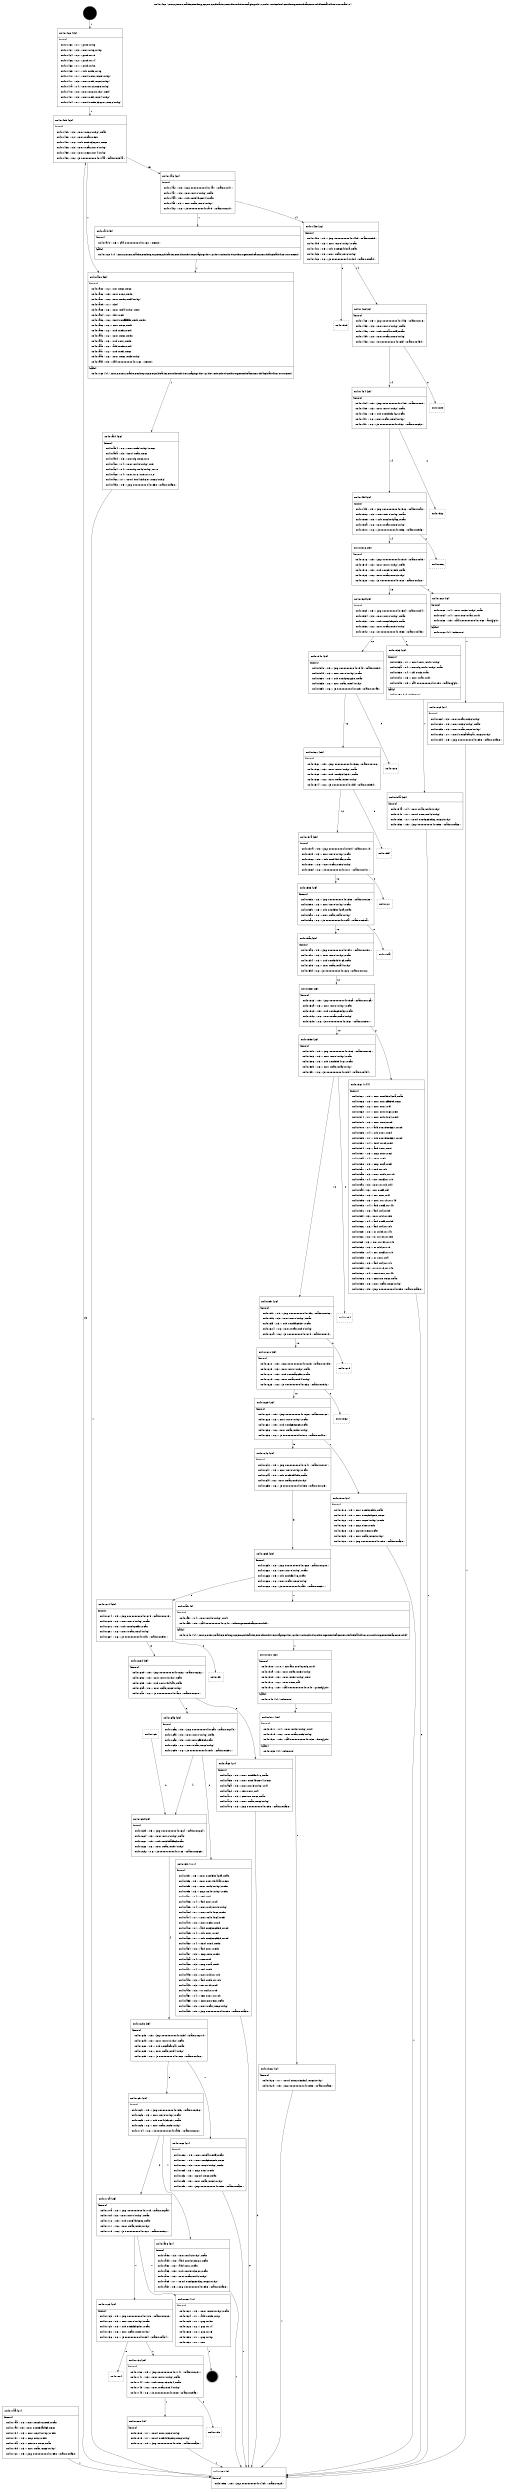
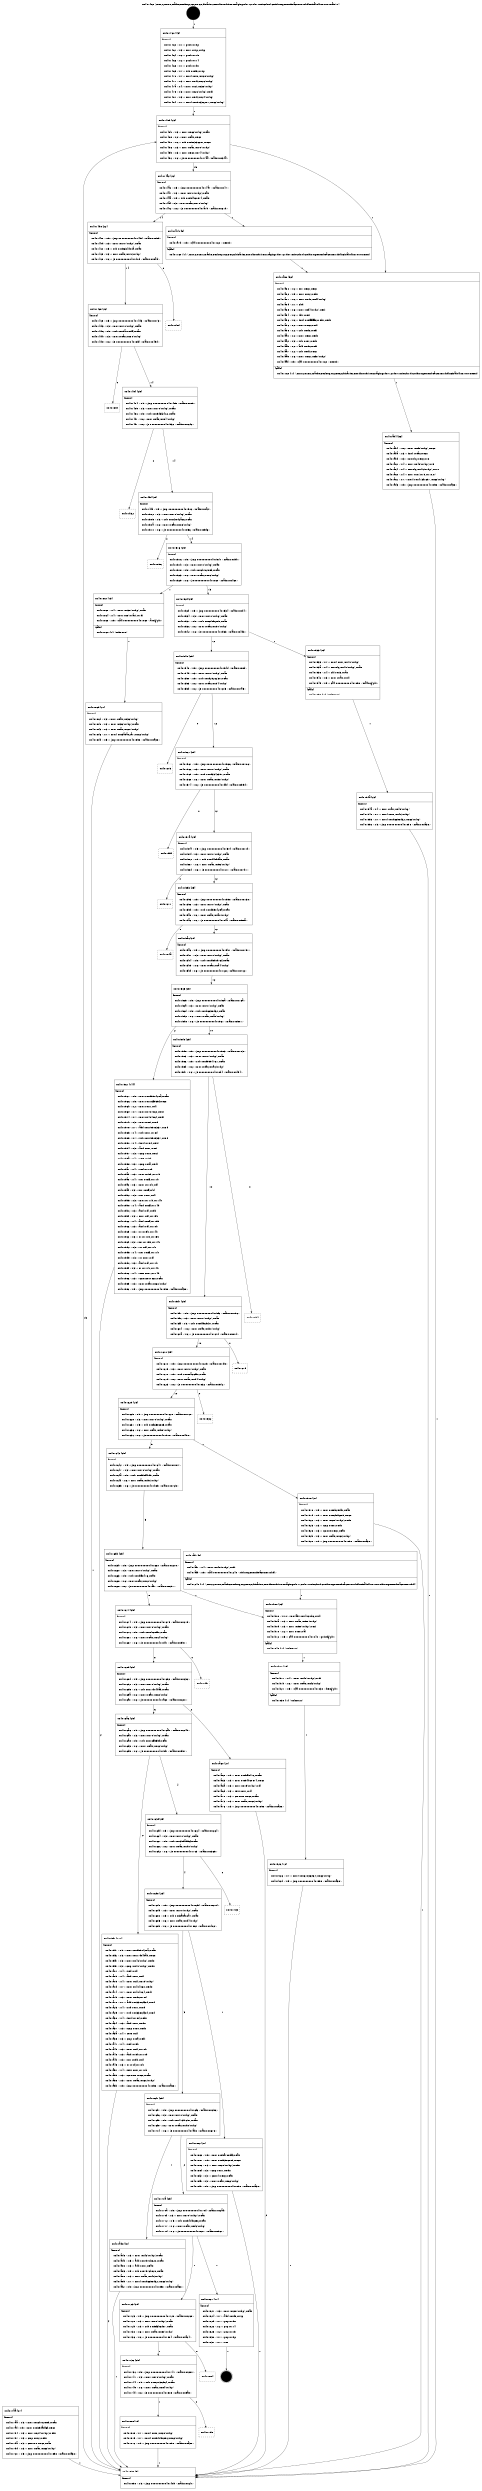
(293, 1596) -> (221, 1605)
(158, 1776) -> (217, 1879)
